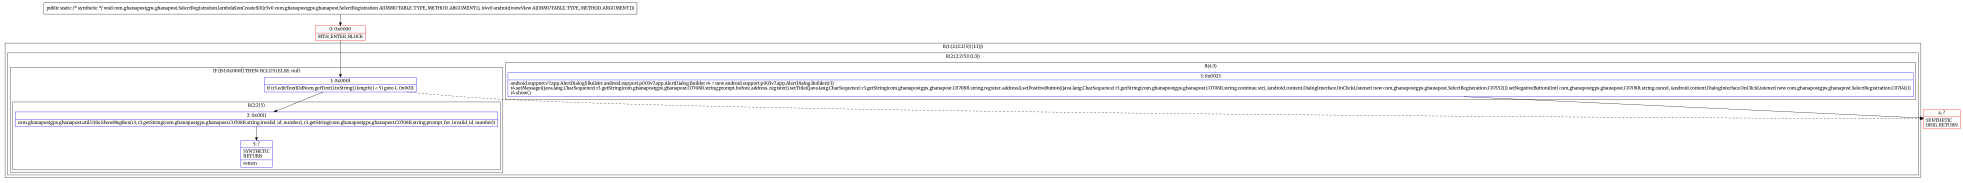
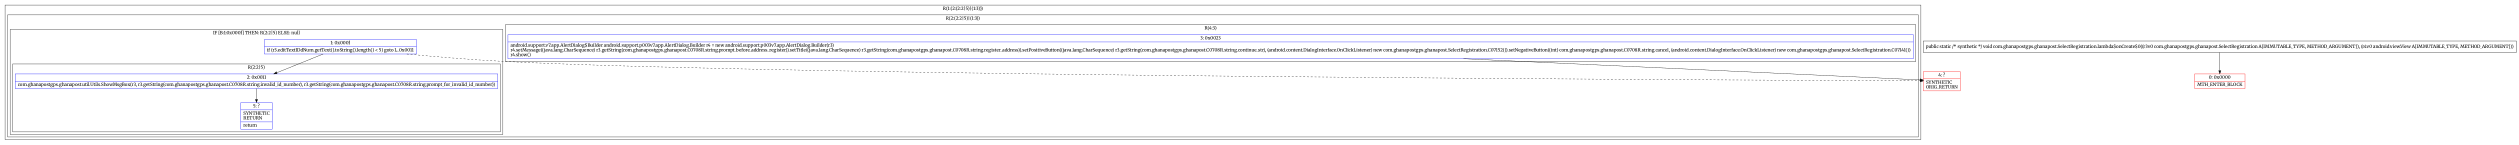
(340, 57) -> none
